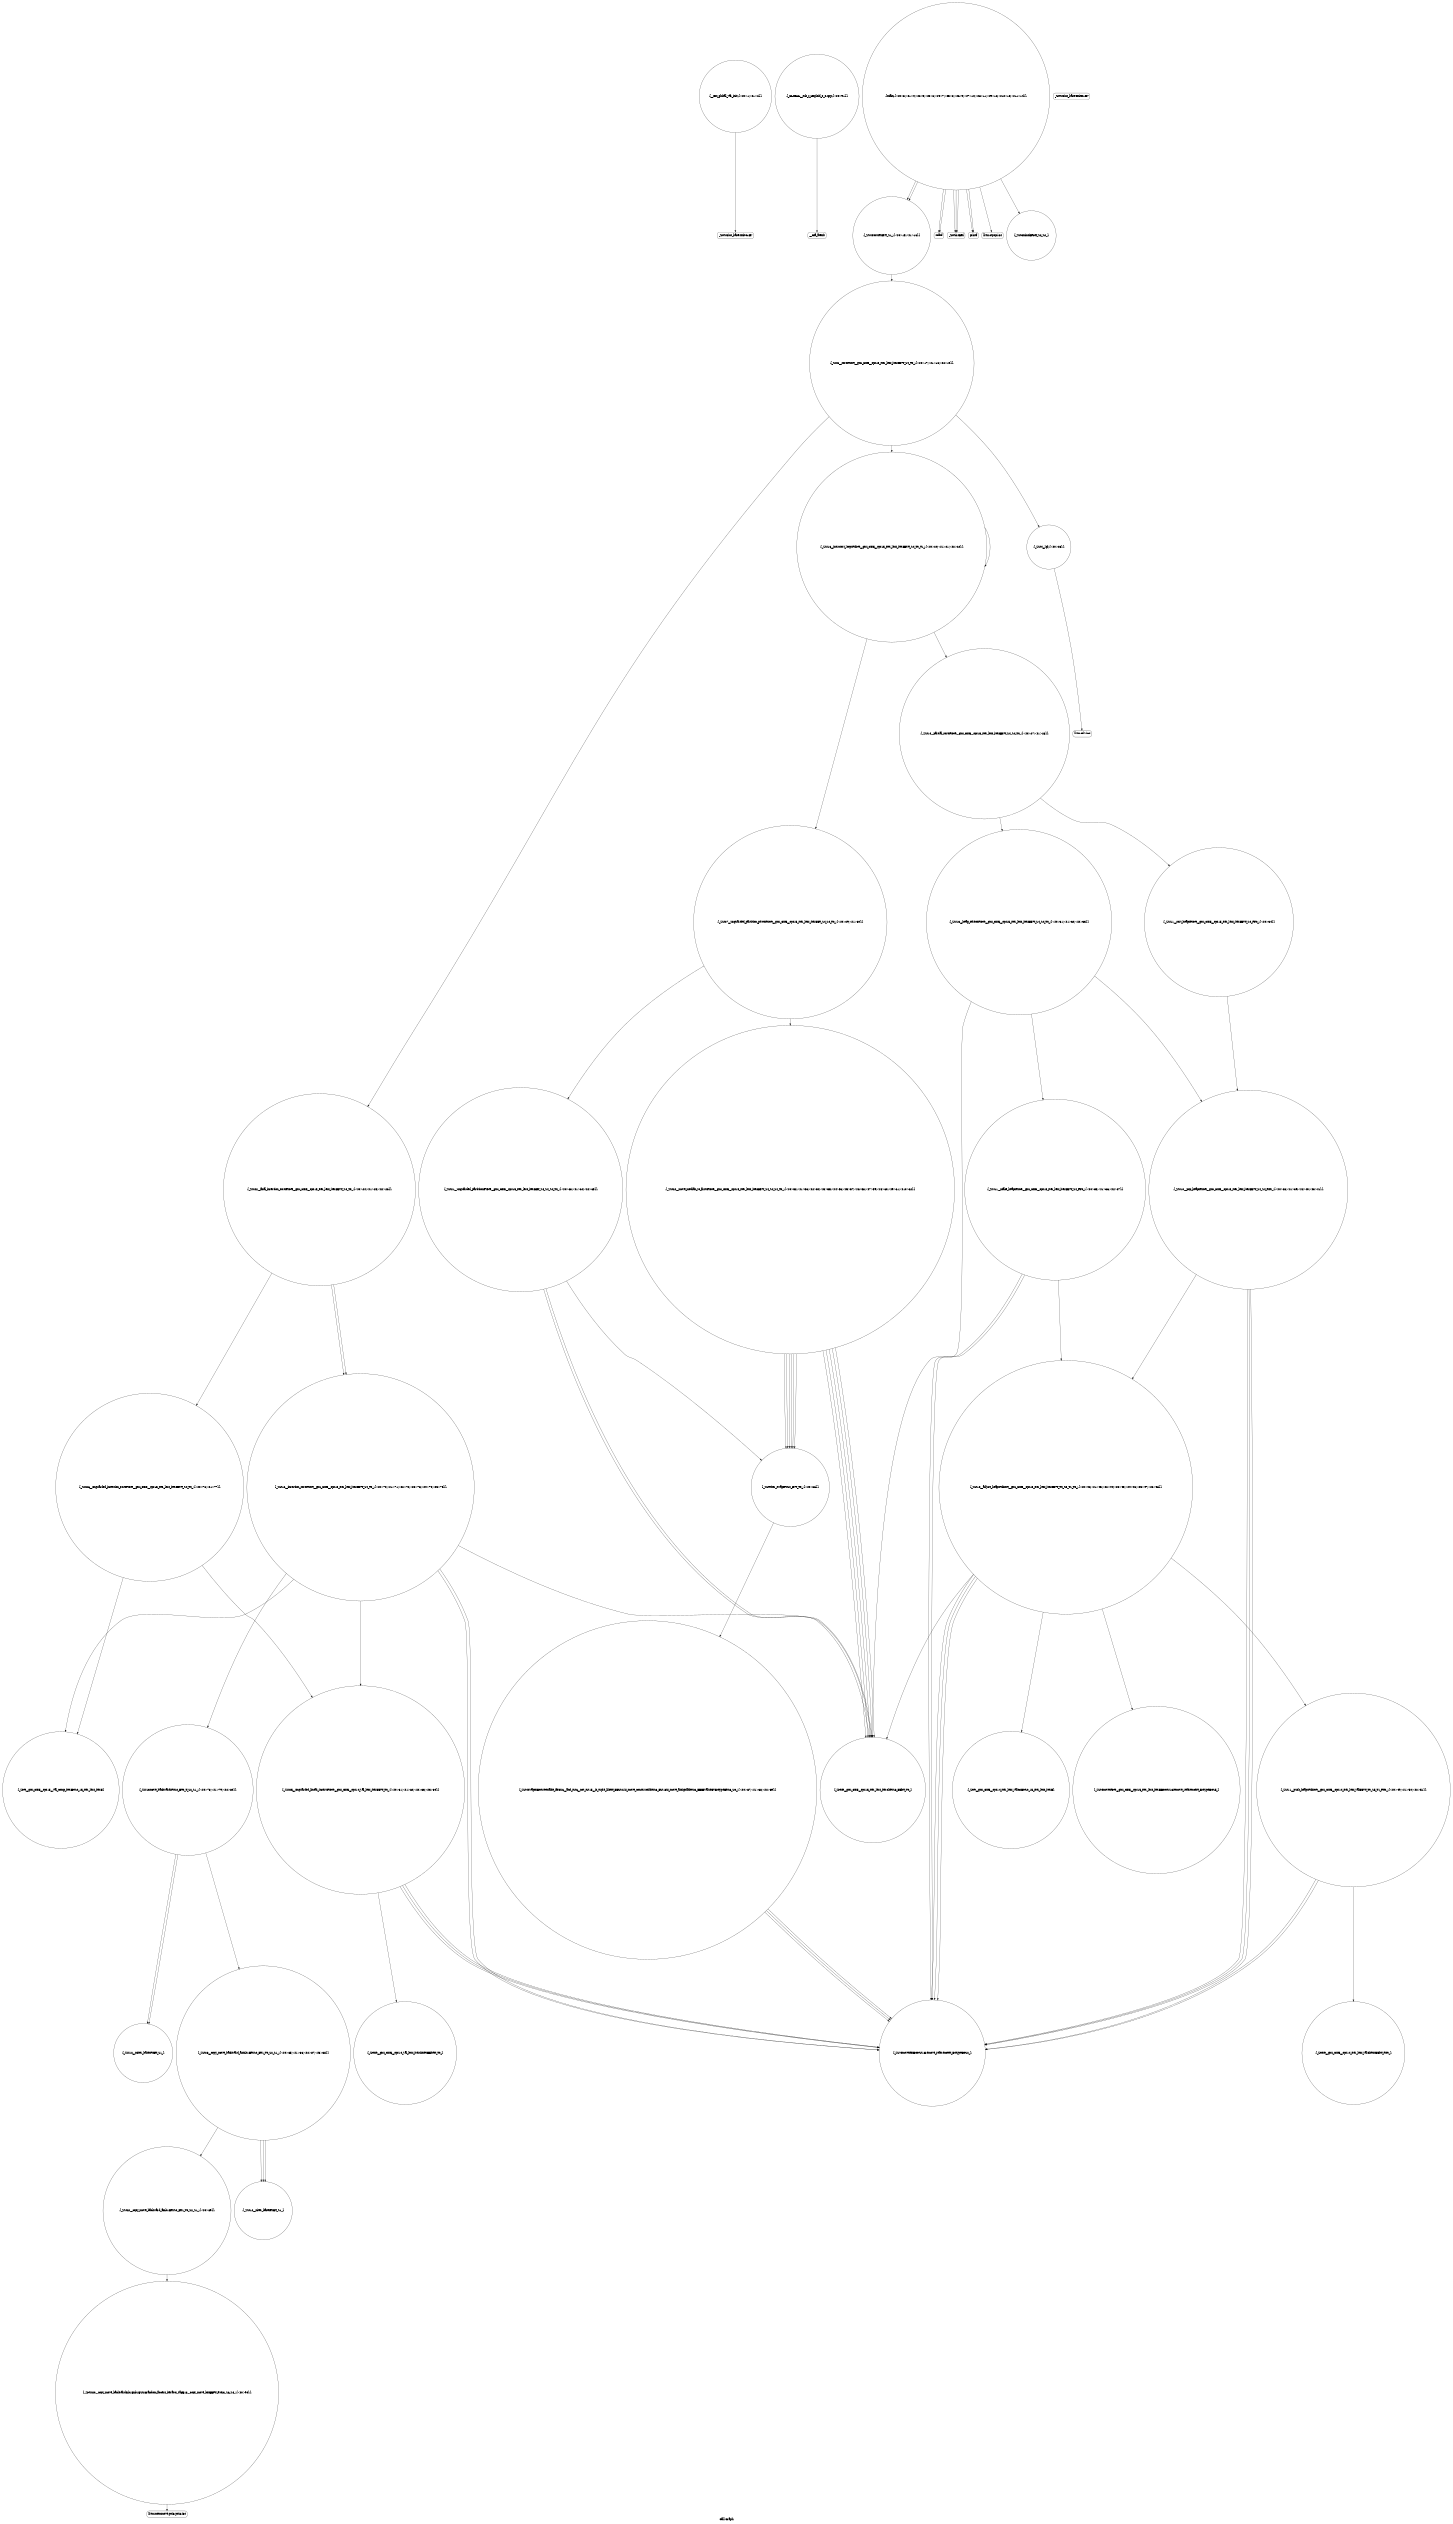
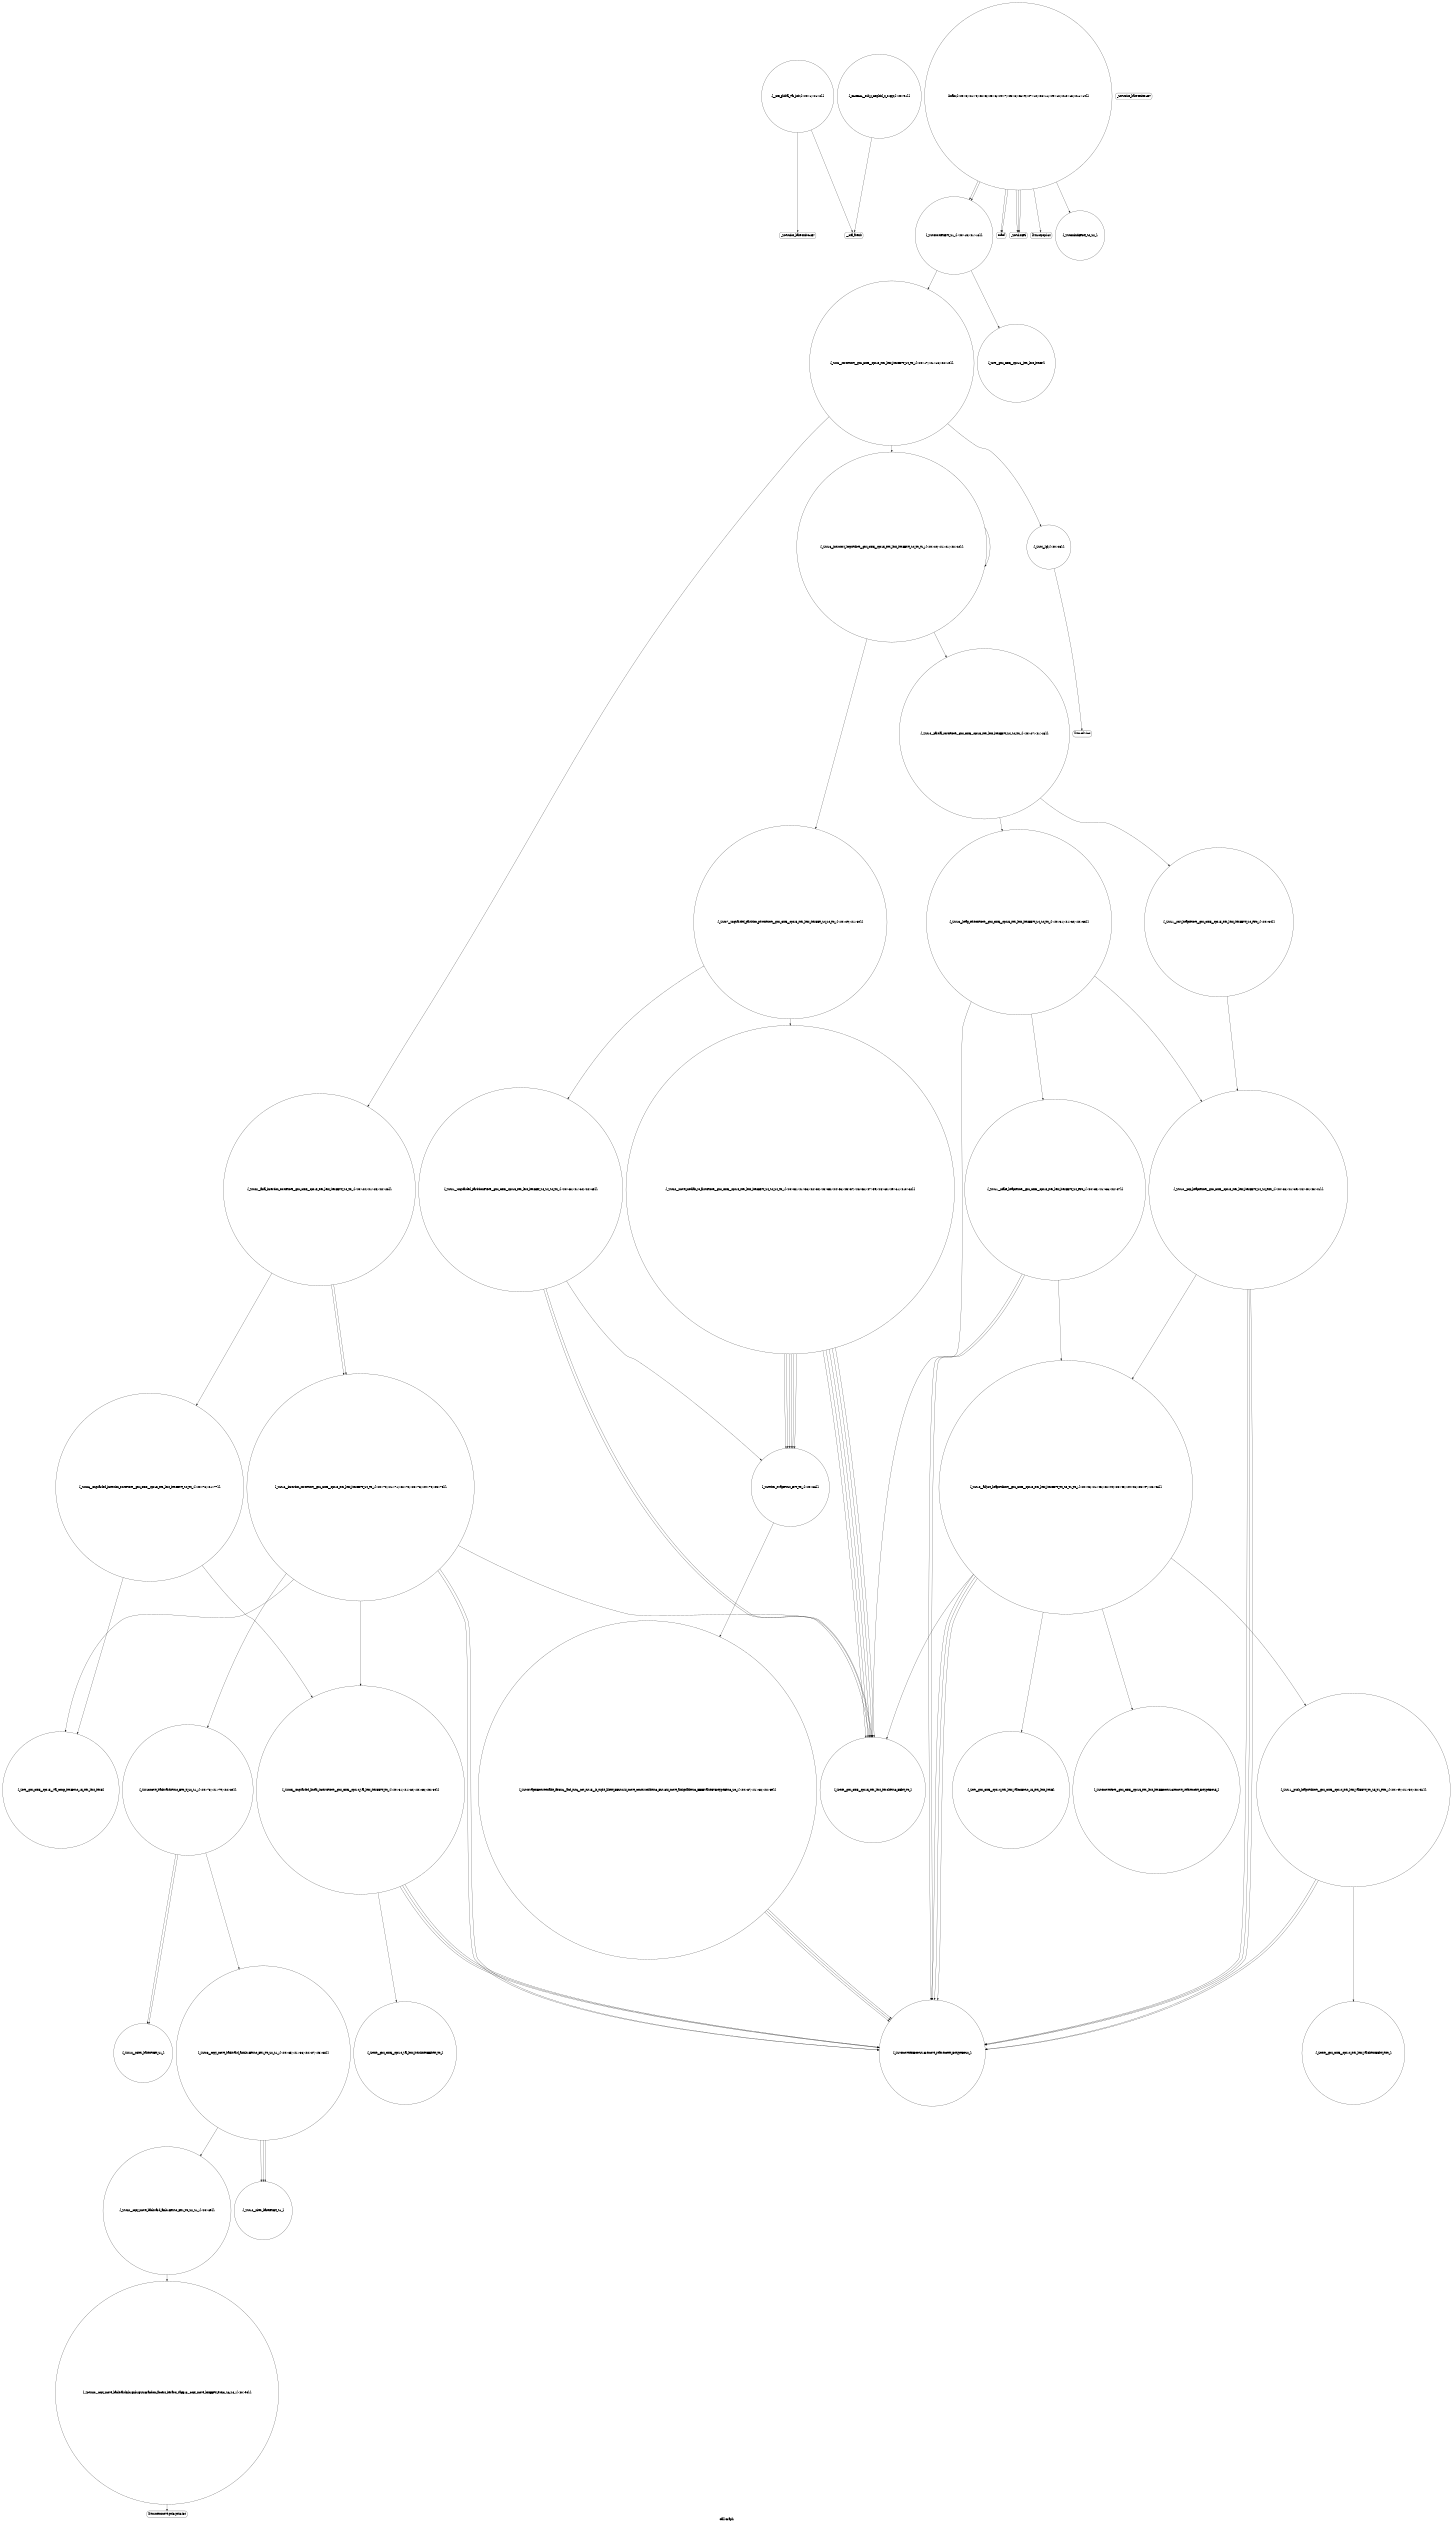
none -> (832, 180)
(973, 235) -> none
none -> (1016, 363)
